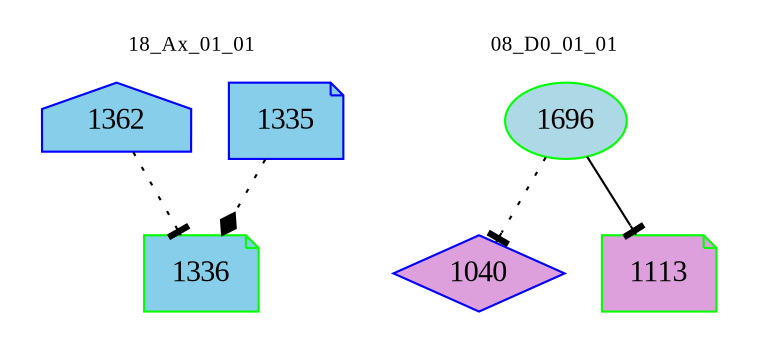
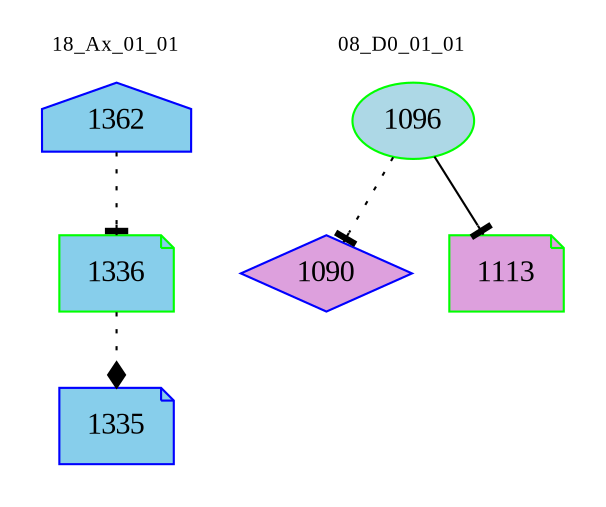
(566, 121) -> (413, 121)
(250, 186) -> (117, 337)
(479, 273) -> (326, 273)
